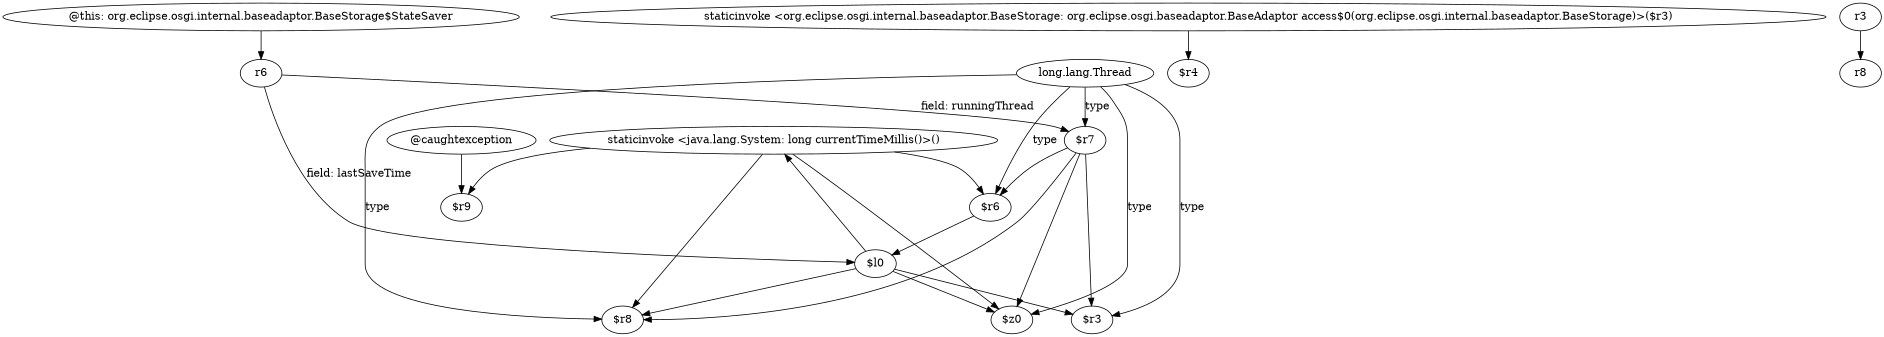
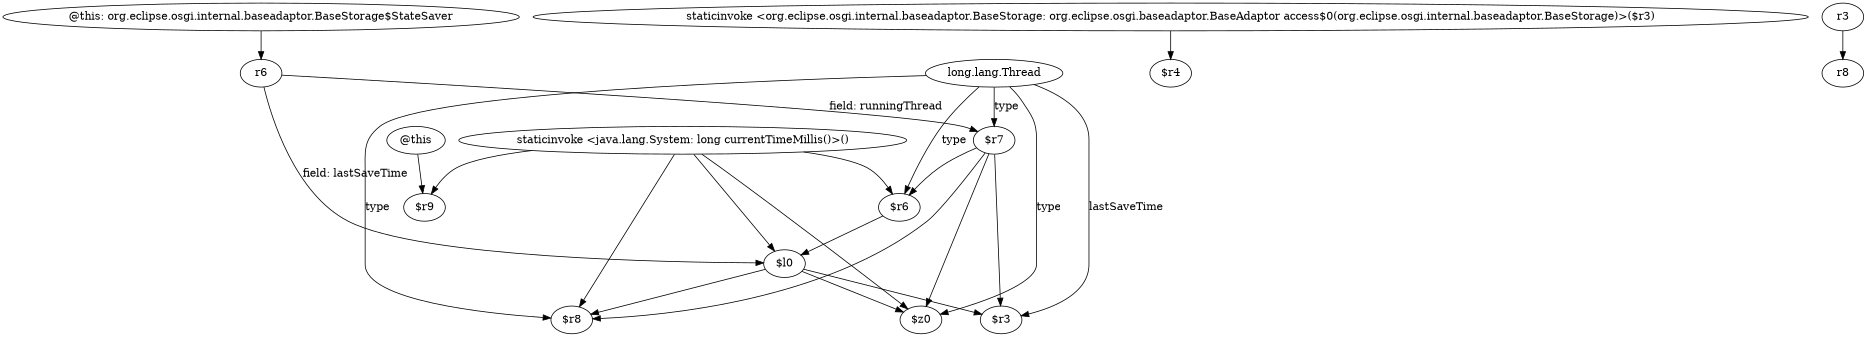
(462, 140) -> (416, 140)
(828, 206) -> (732, 200)
(1192, 207) -> (1126, 207)
